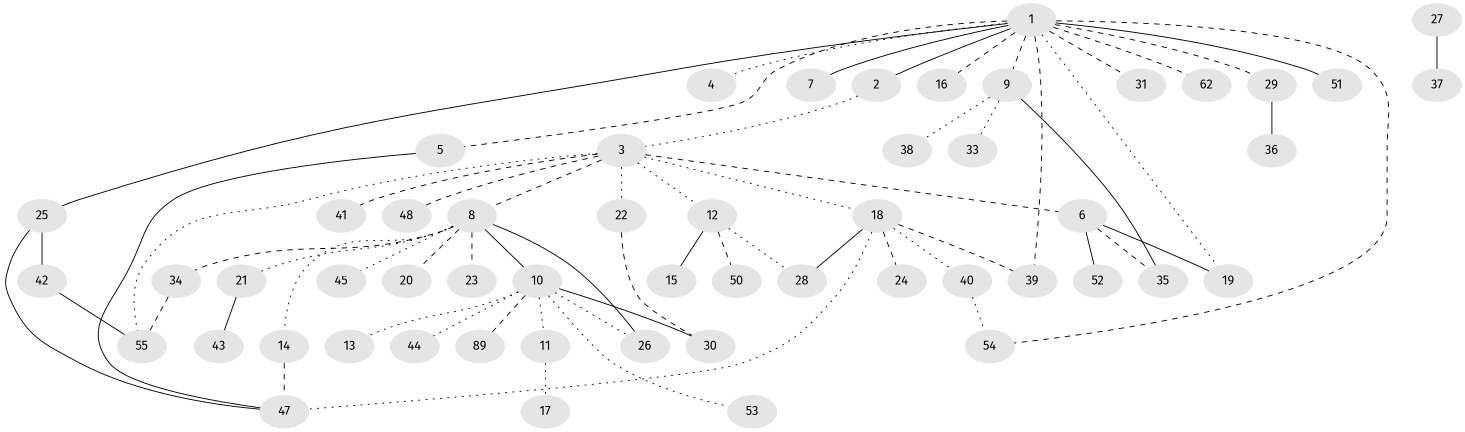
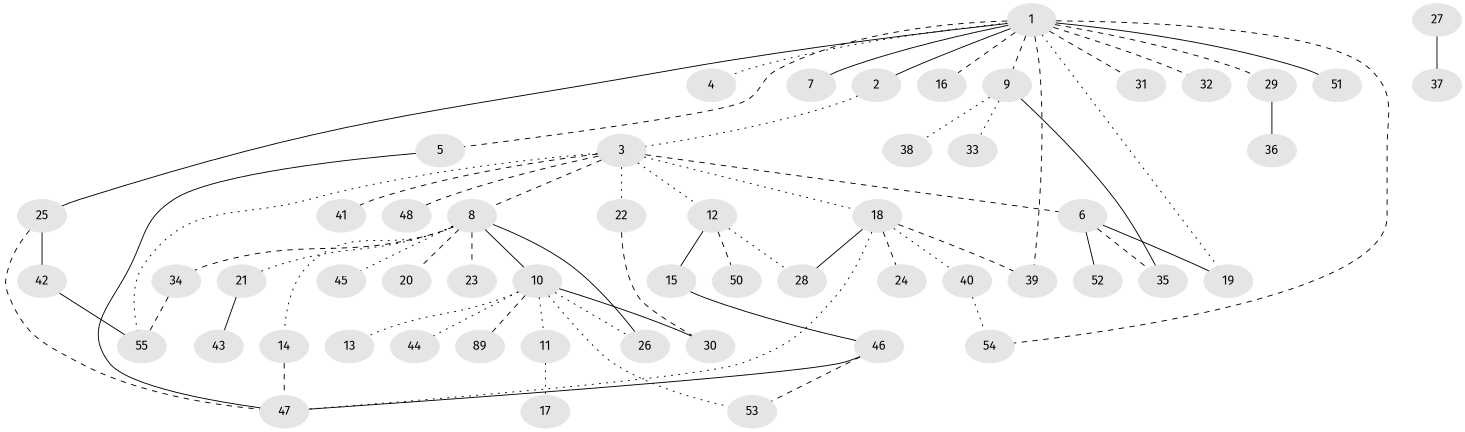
(1207, 85) -> (1207, 85)
none -> (879, 346)
(86, 366) -> (86, 366)
